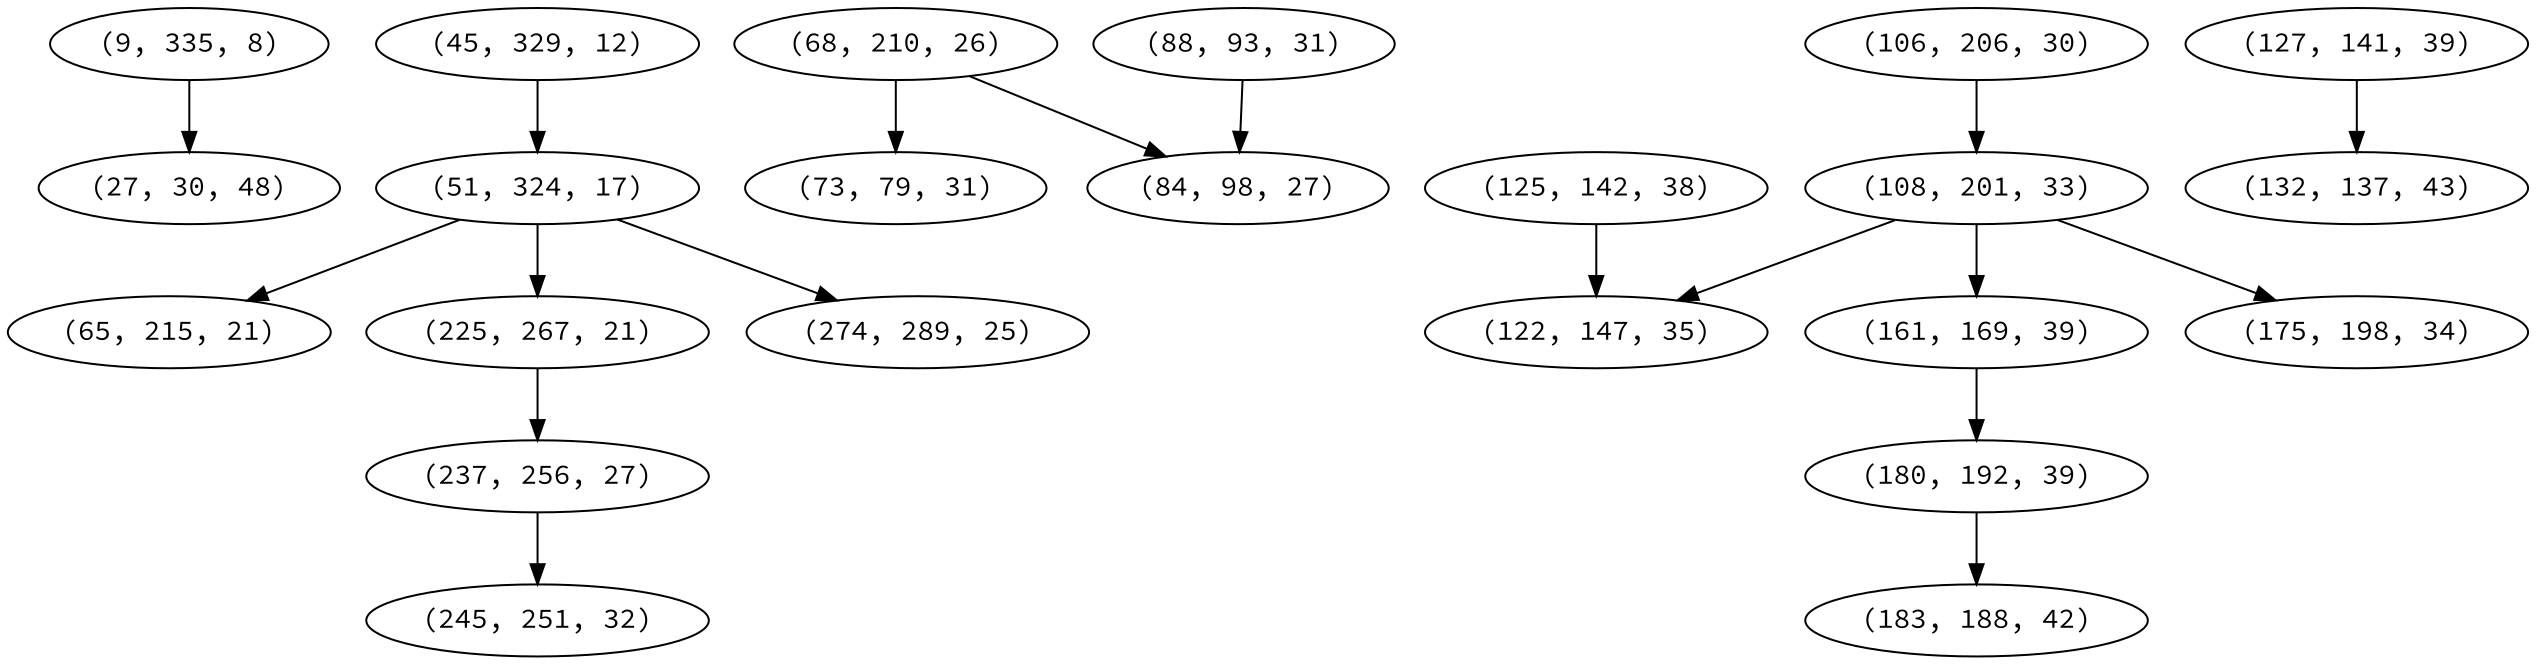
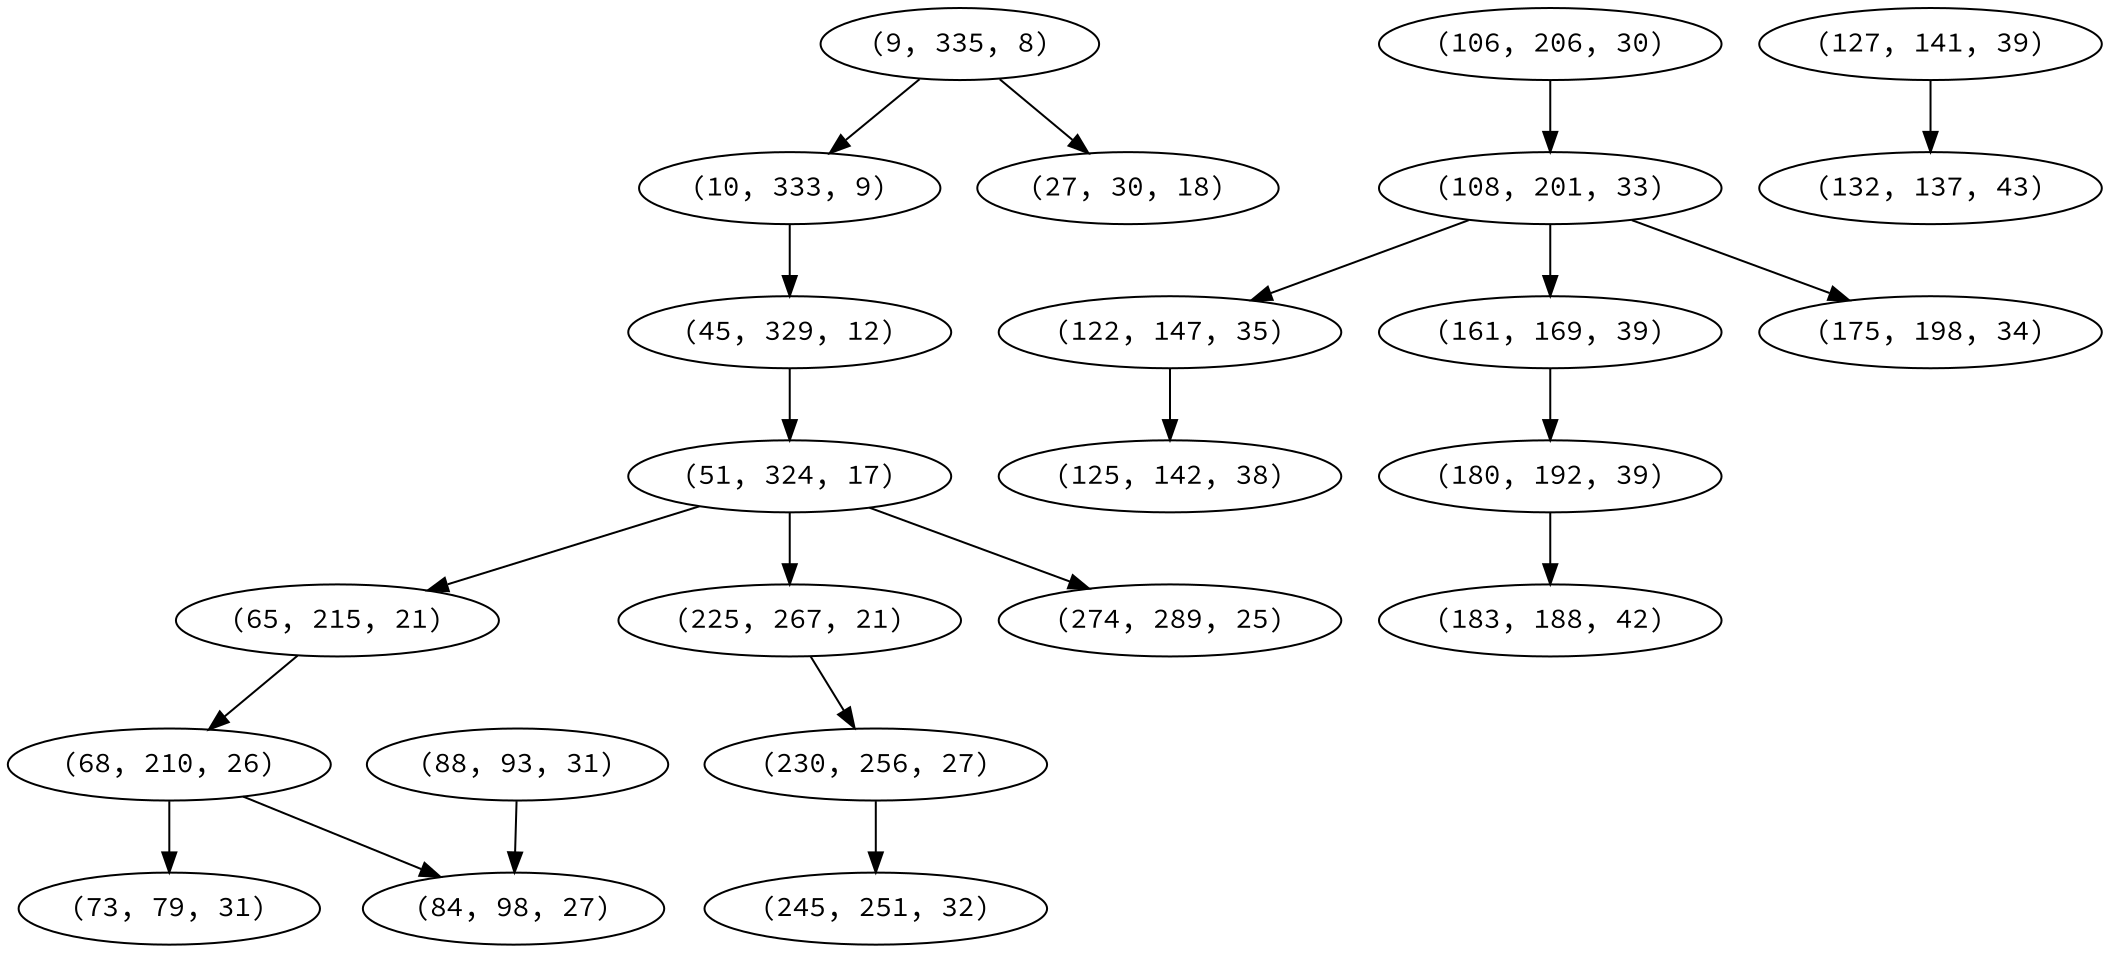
(189, 188) -> (1128, 188)
none -> (790, 188)
(1596, 250) -> (1170, 394)
(538, 476) -> (876, 765)
none -> (261, 686)
